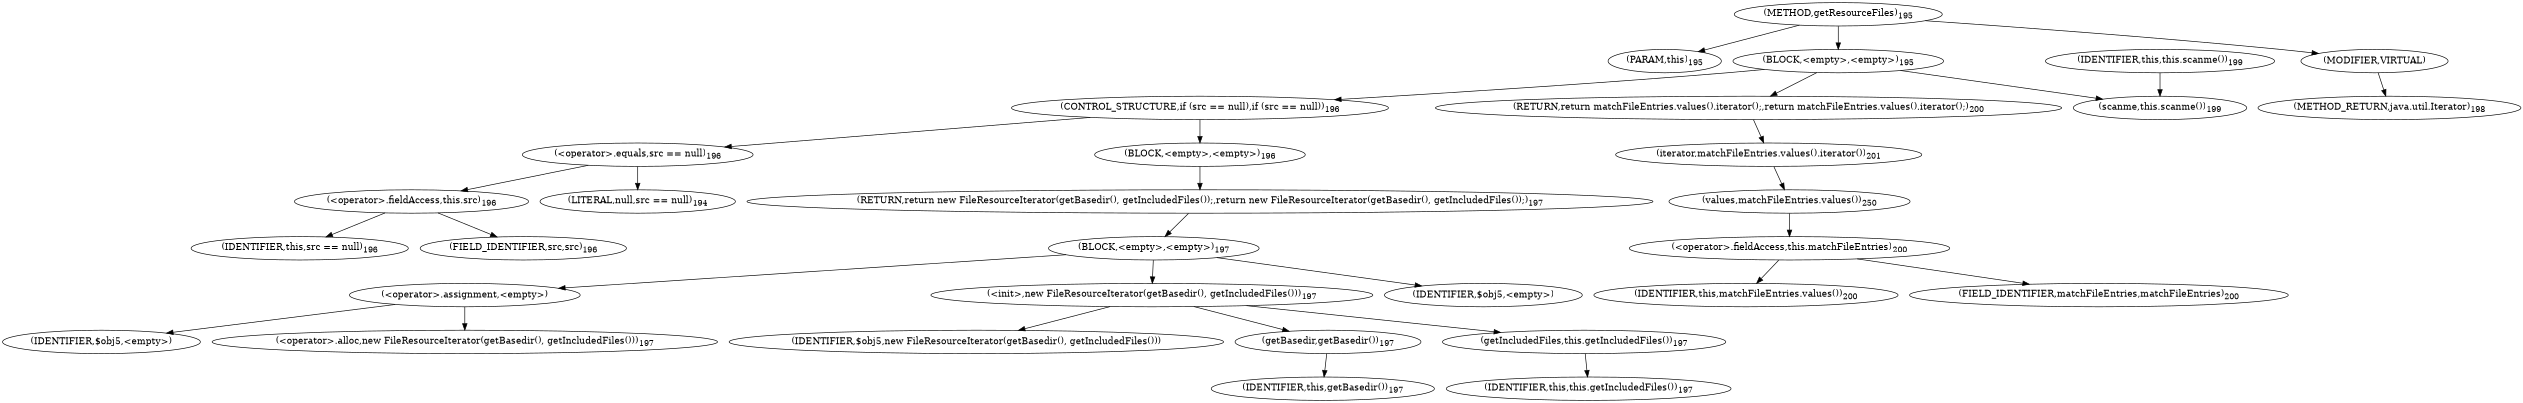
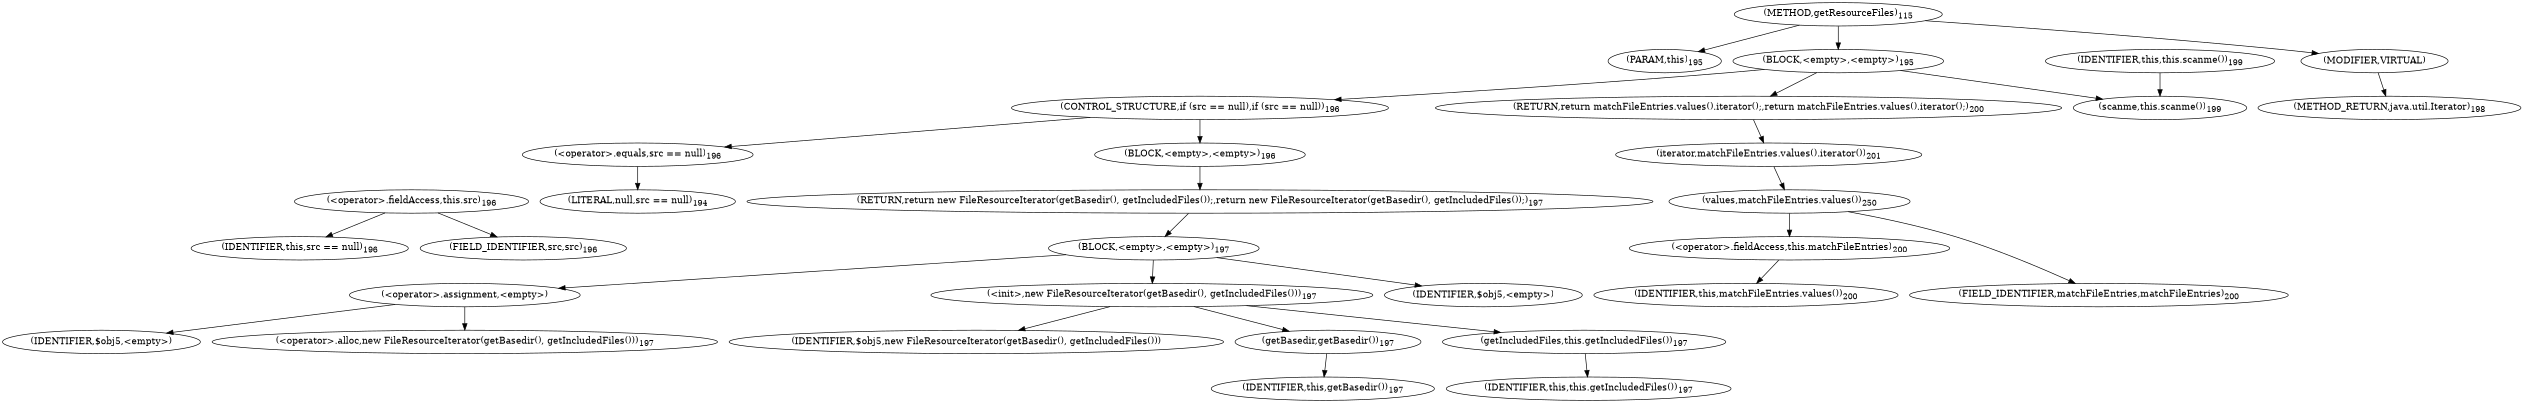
(1906, 13) -> (1906, 13)
(528, 177) -> none
(1940, 271) -> (1961, 238)
